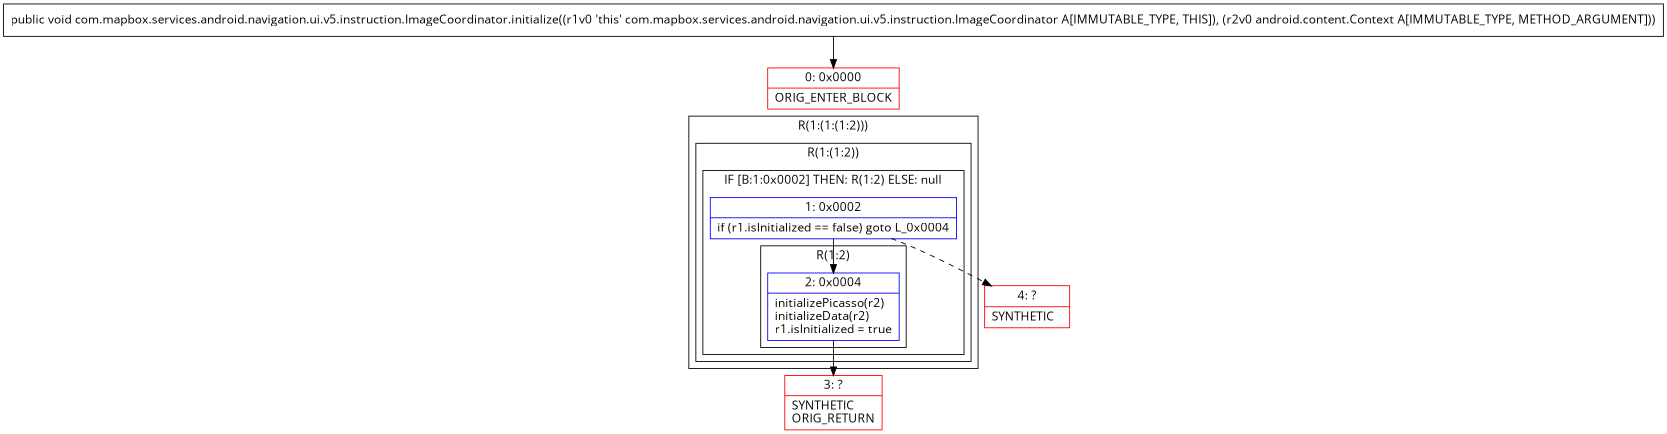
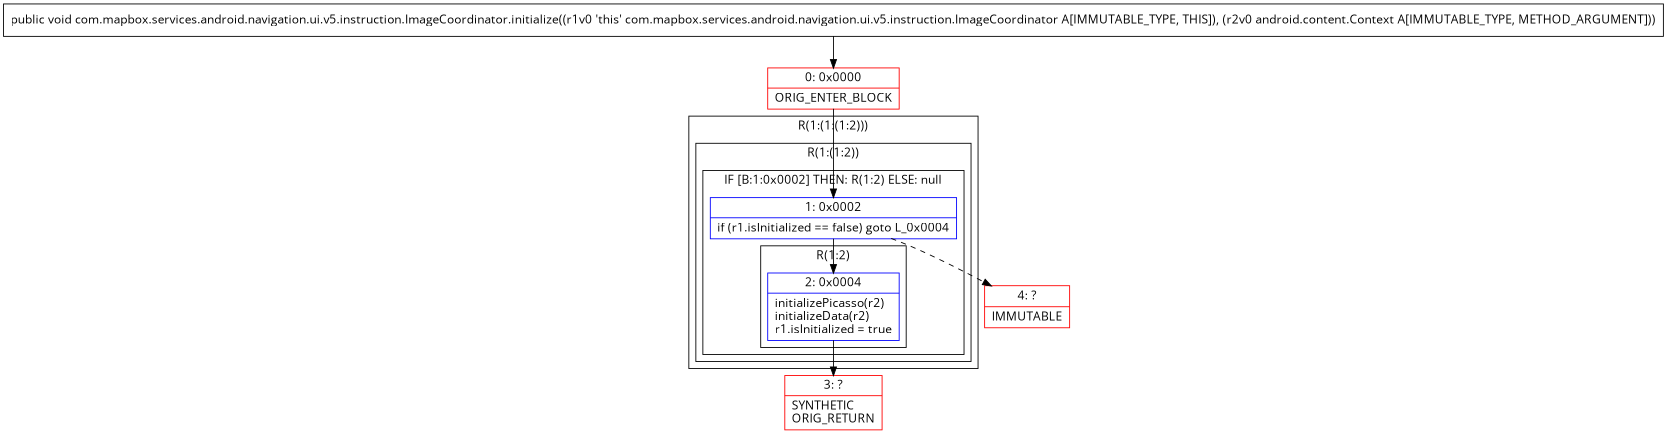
none -> (833, 149)
(1023, 317) -> (1027, 317)
